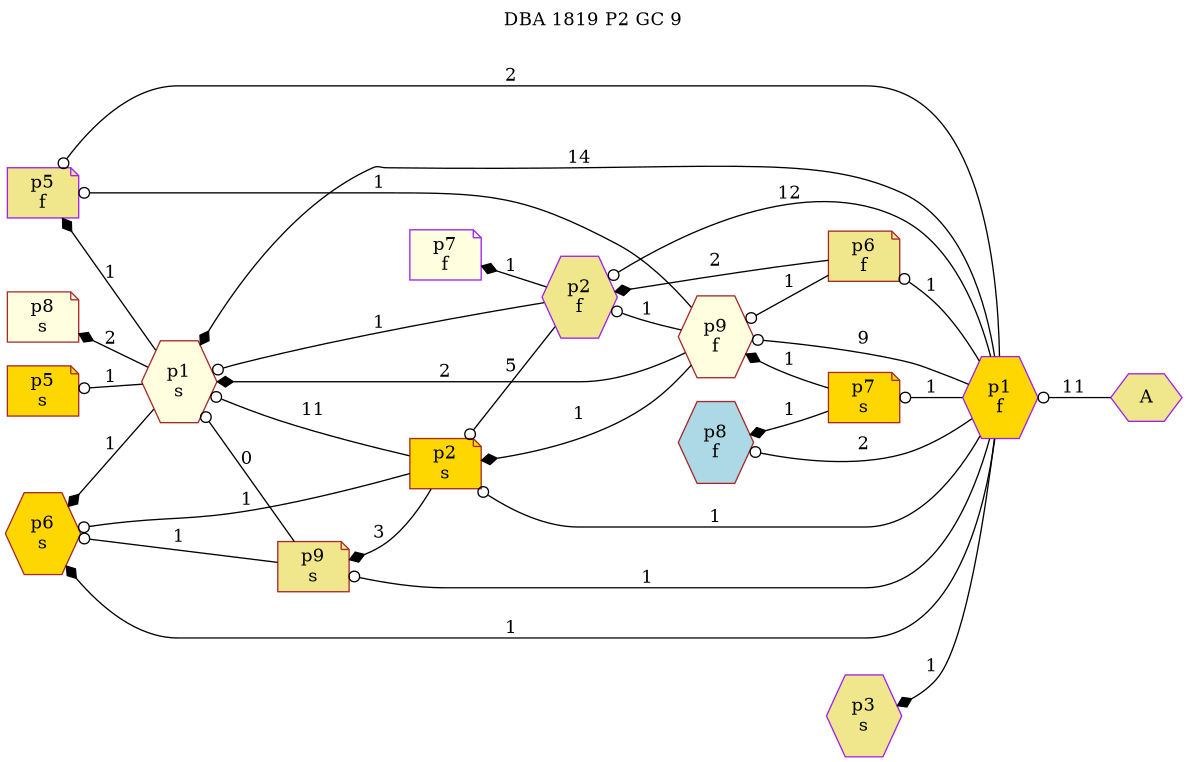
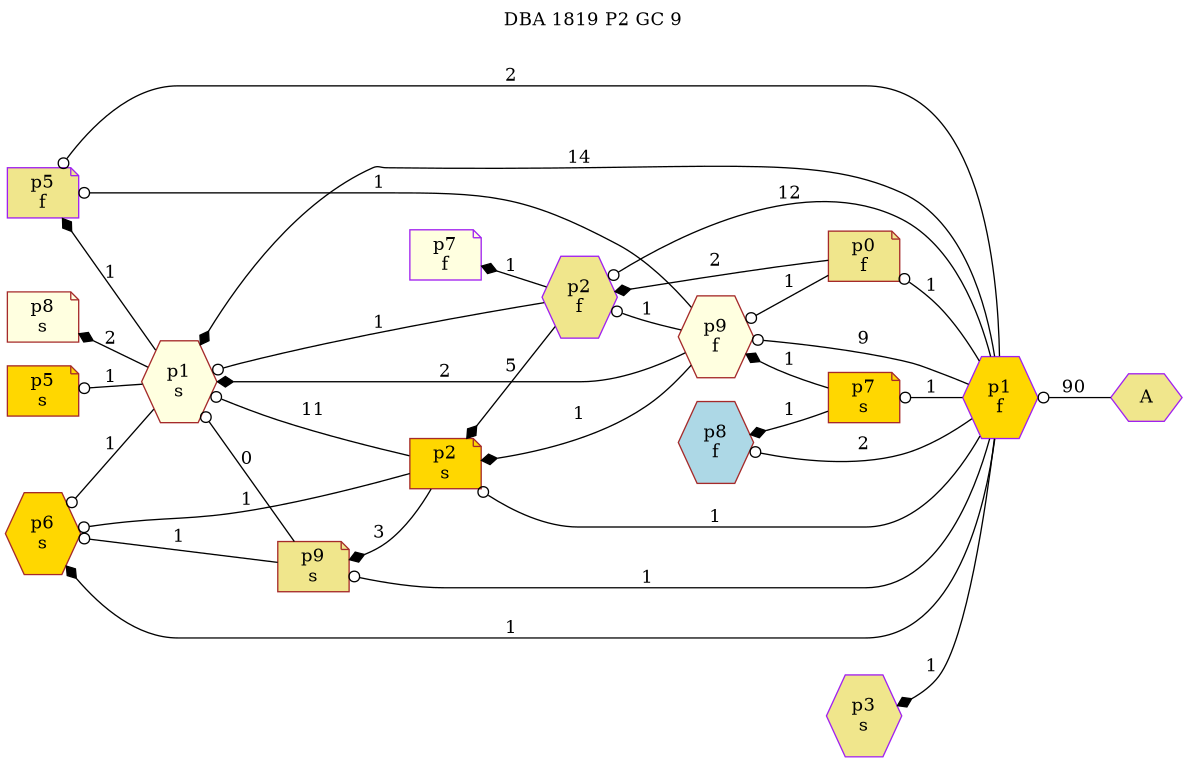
(864, 256) -> (864, 256)
(518, 373) -> (518, 373)
(1074, 388) -> (1074, 388)
(115, 454) -> (115, 454)
